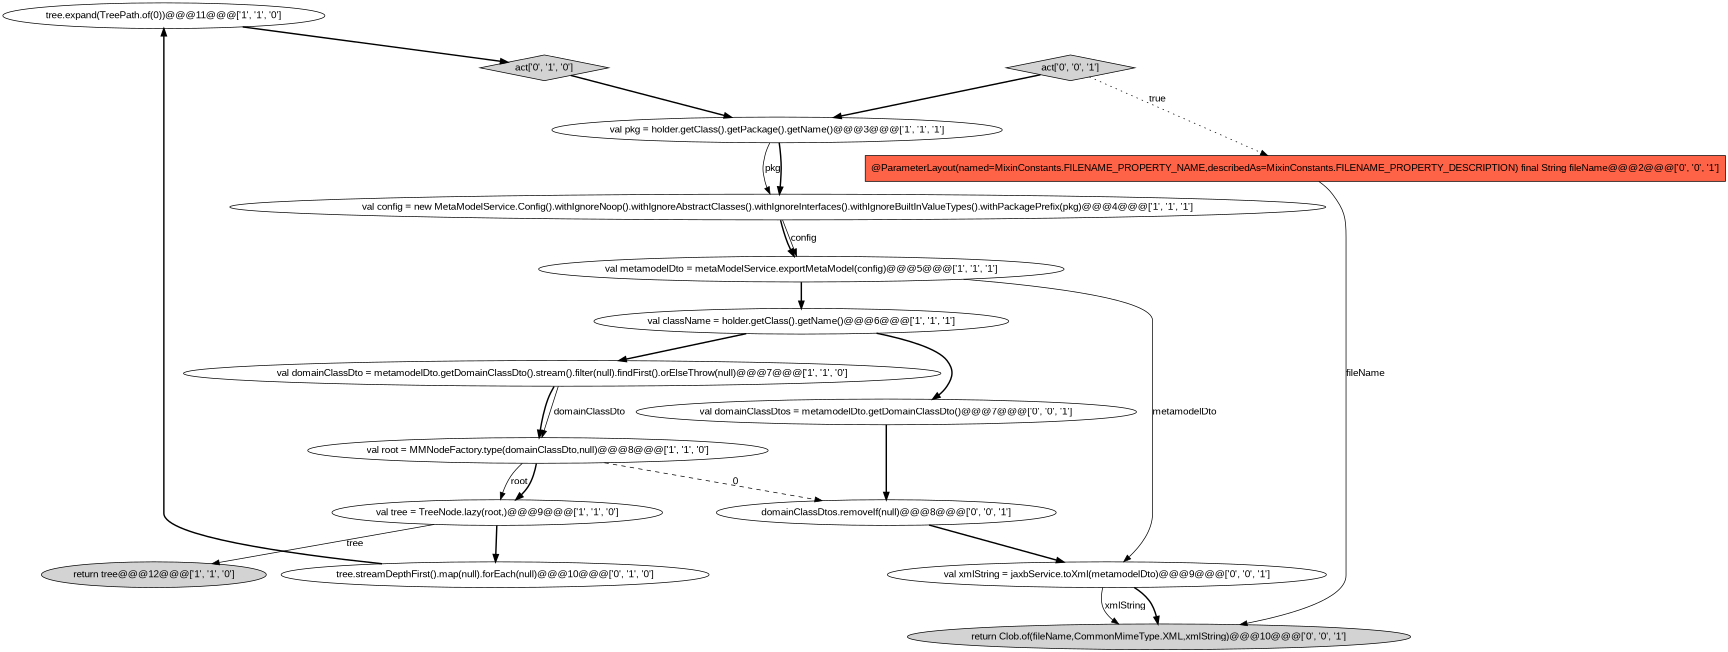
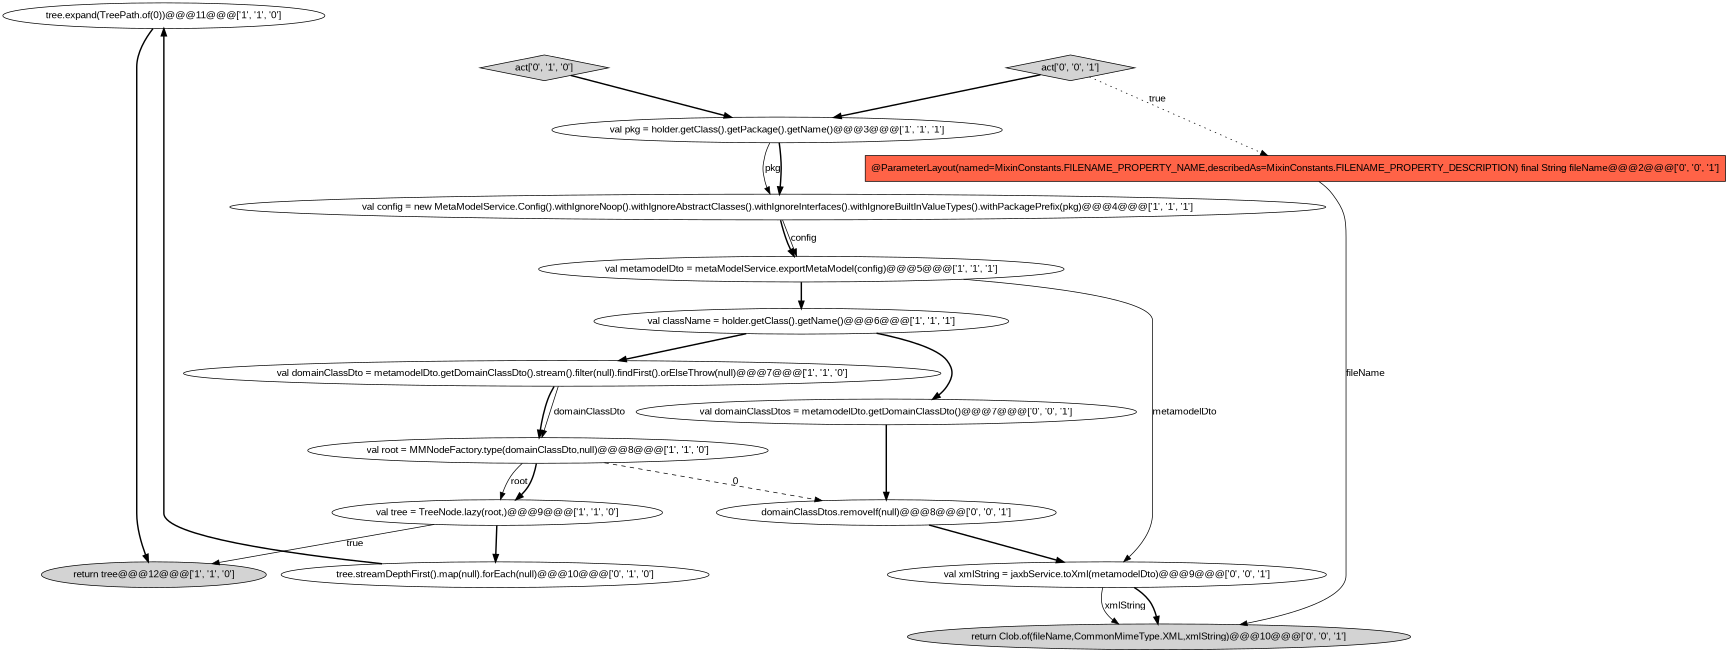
(372, 44) -> (137, 290)
(355, 544) -> (355, 544)
